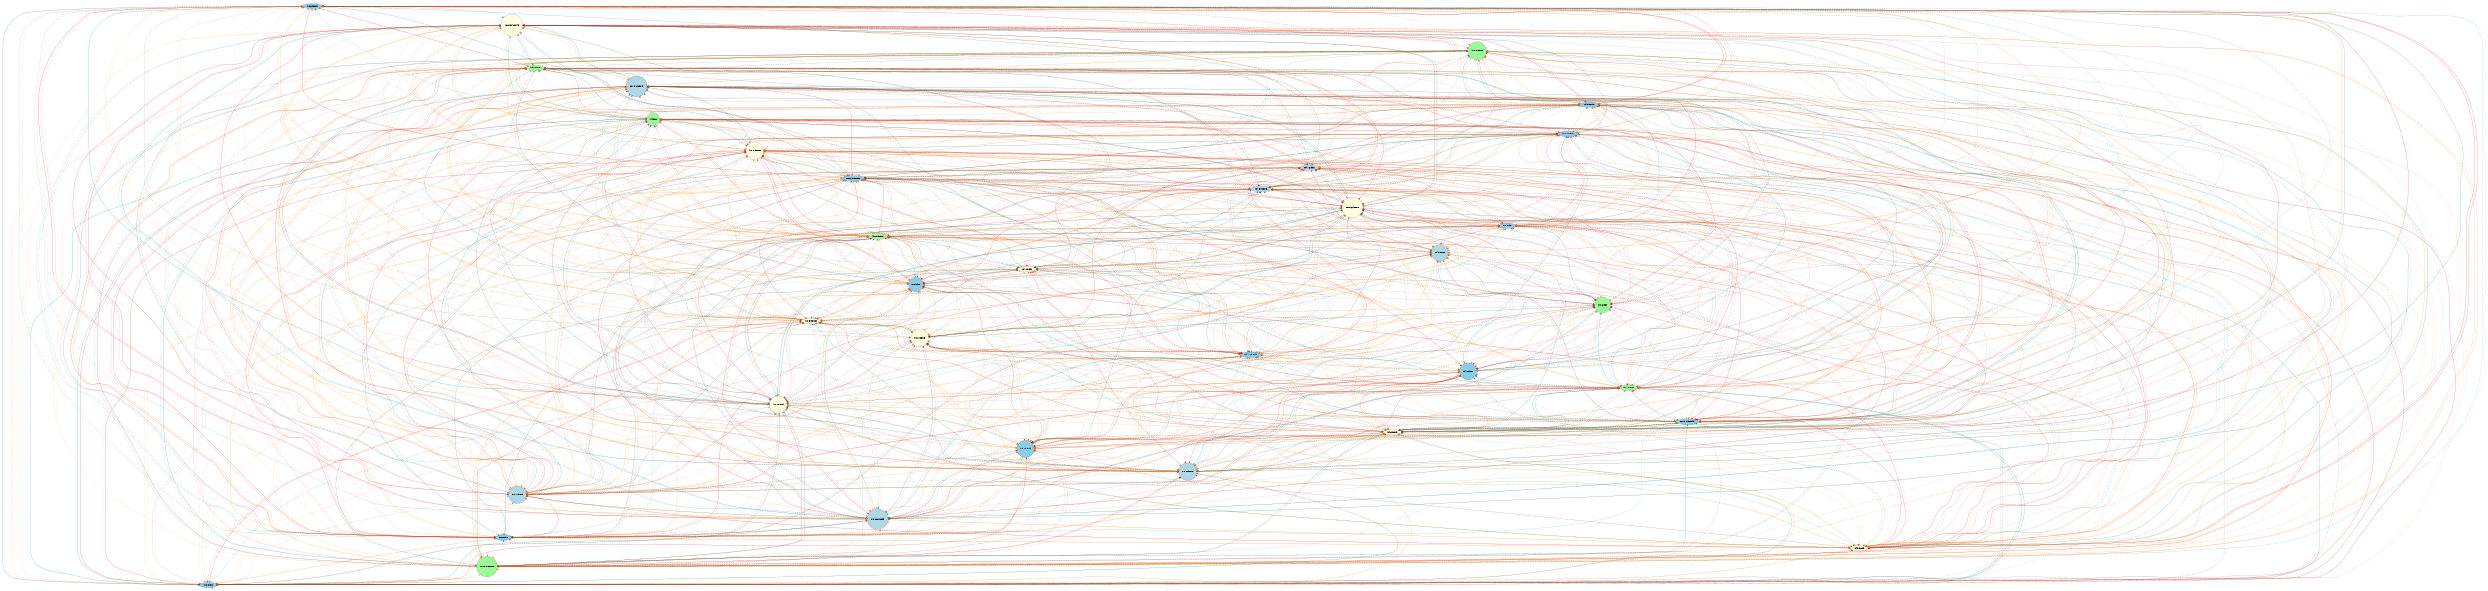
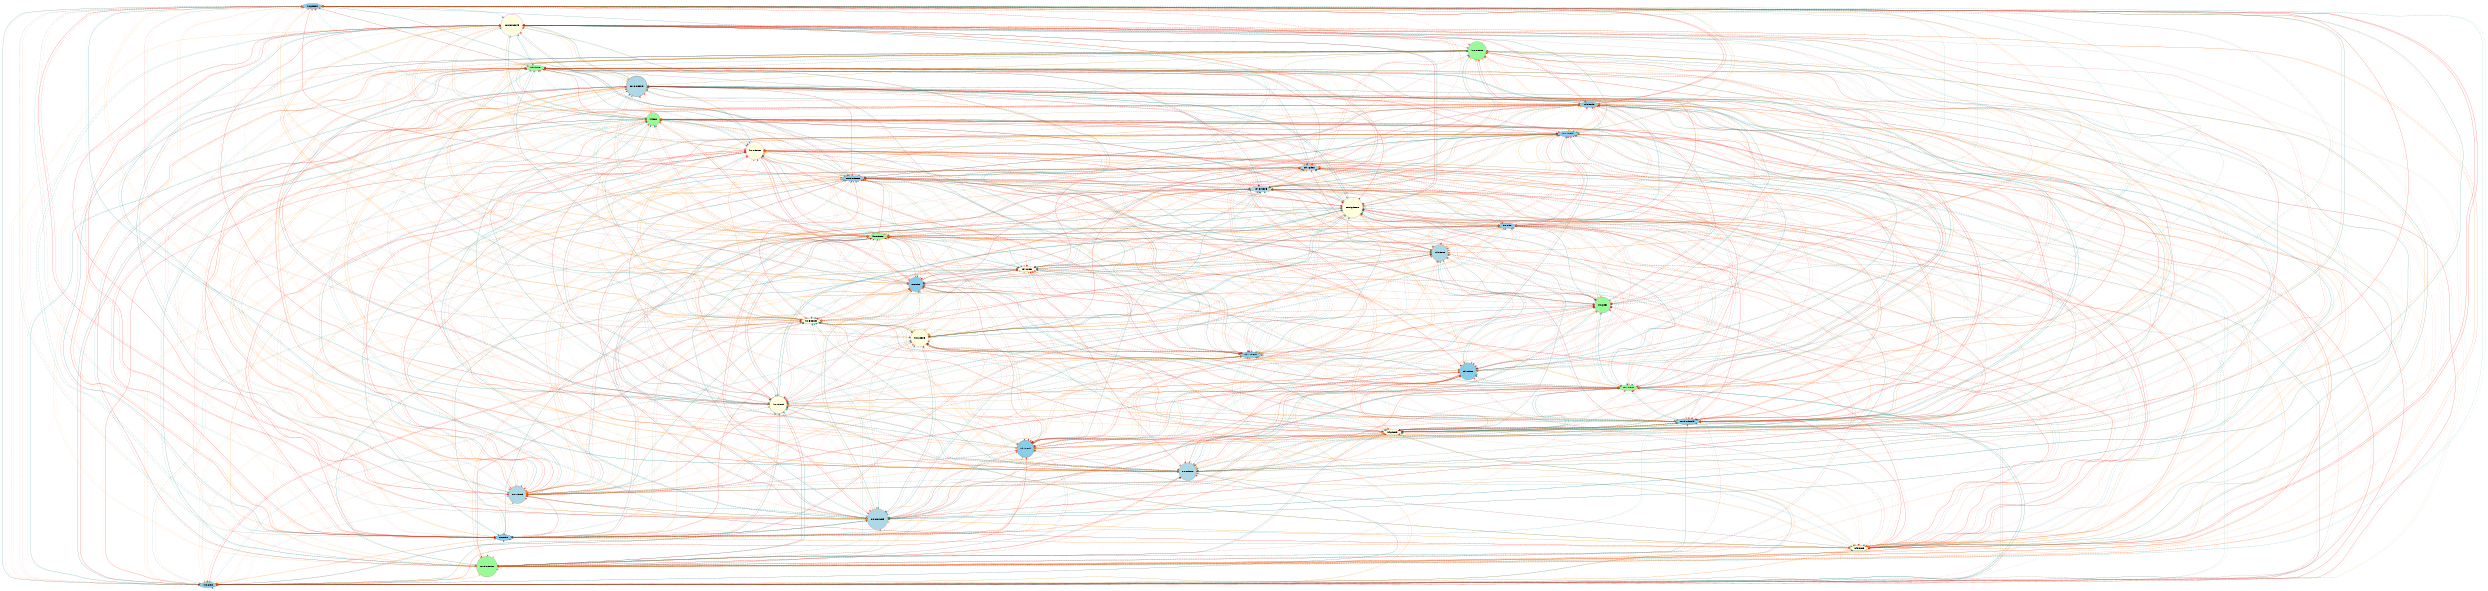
(212, 259) -> (212, 259)
(1243, 335) -> (1243, 335)
